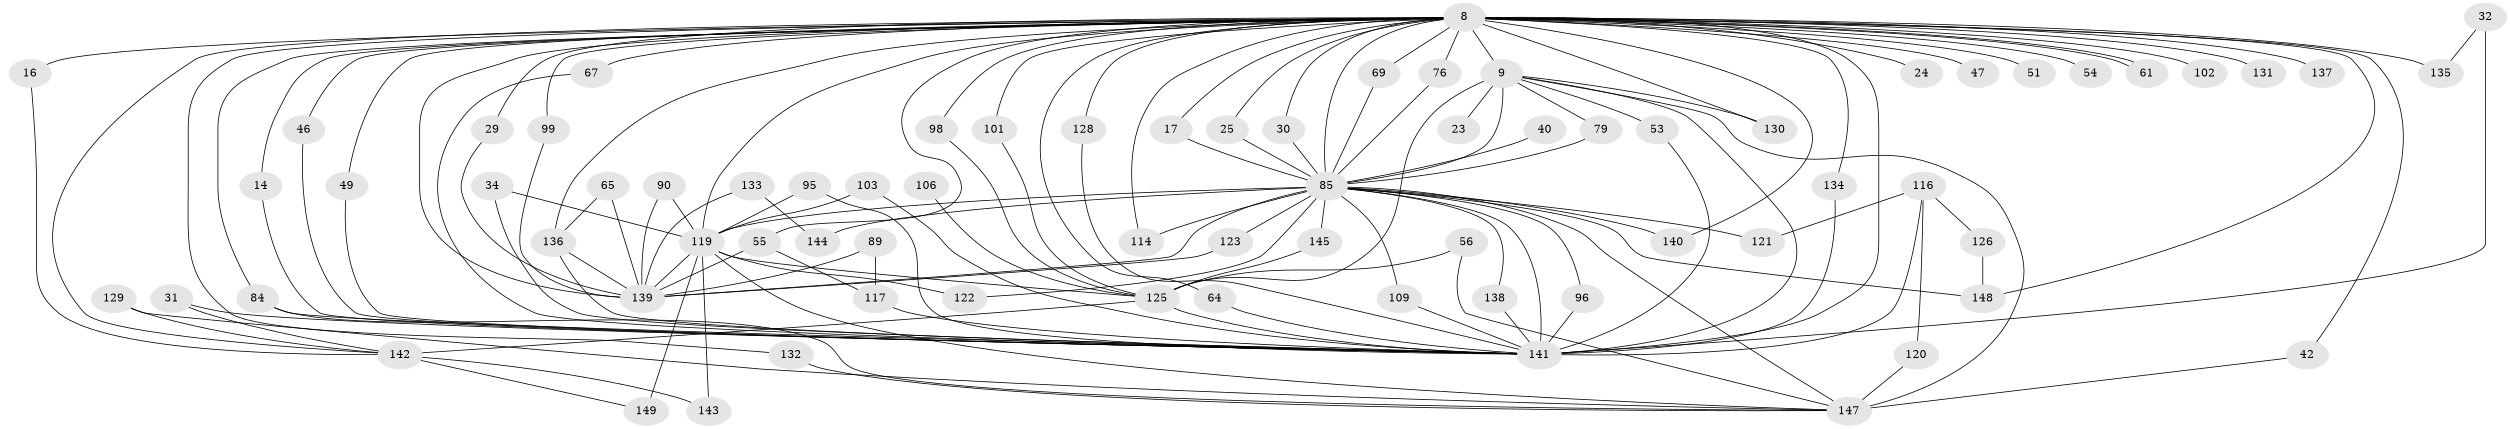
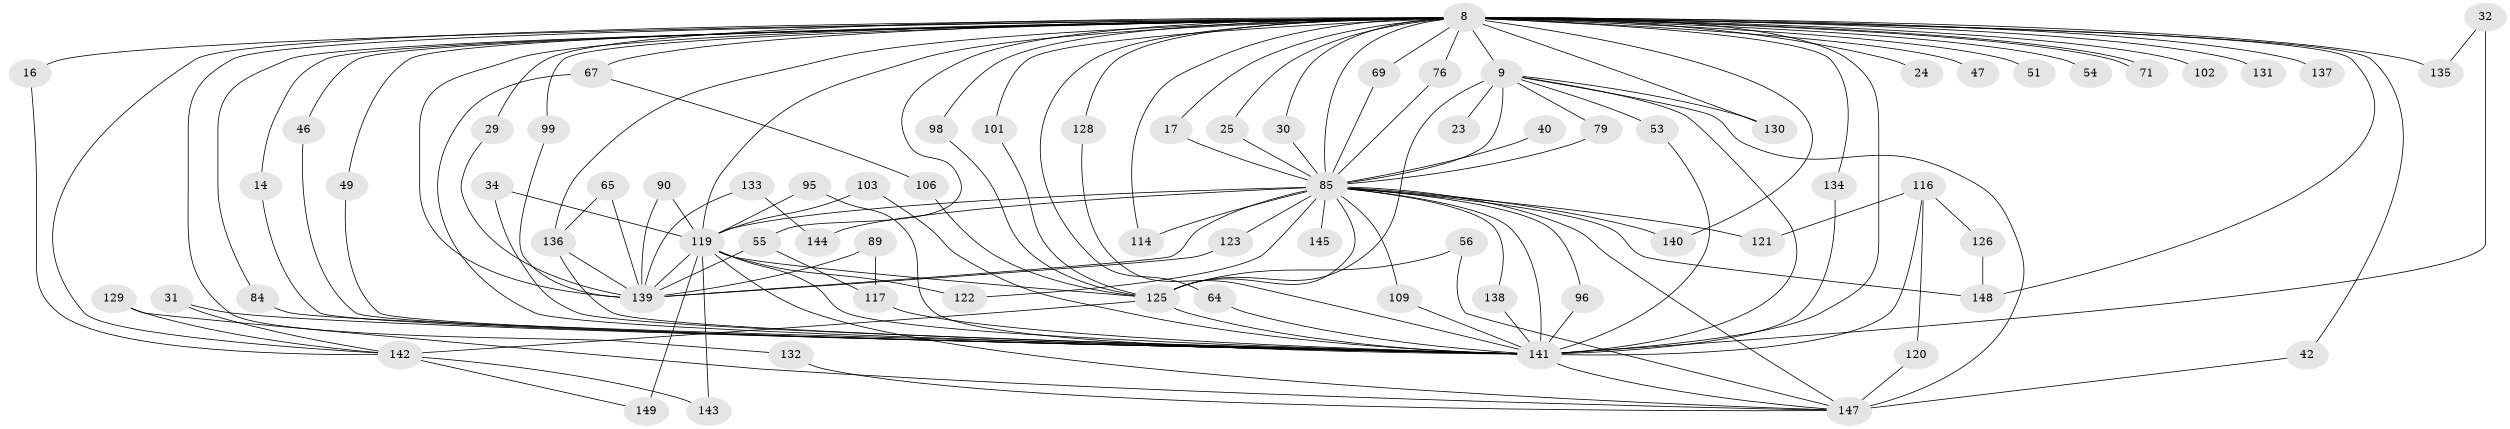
(2147, 74) -> (2147, 74)
none -> (754, 122)
(1244, 268) -> (1341, 264)
none -> (967, 330)
(849, 366) -> (1691, 393)
